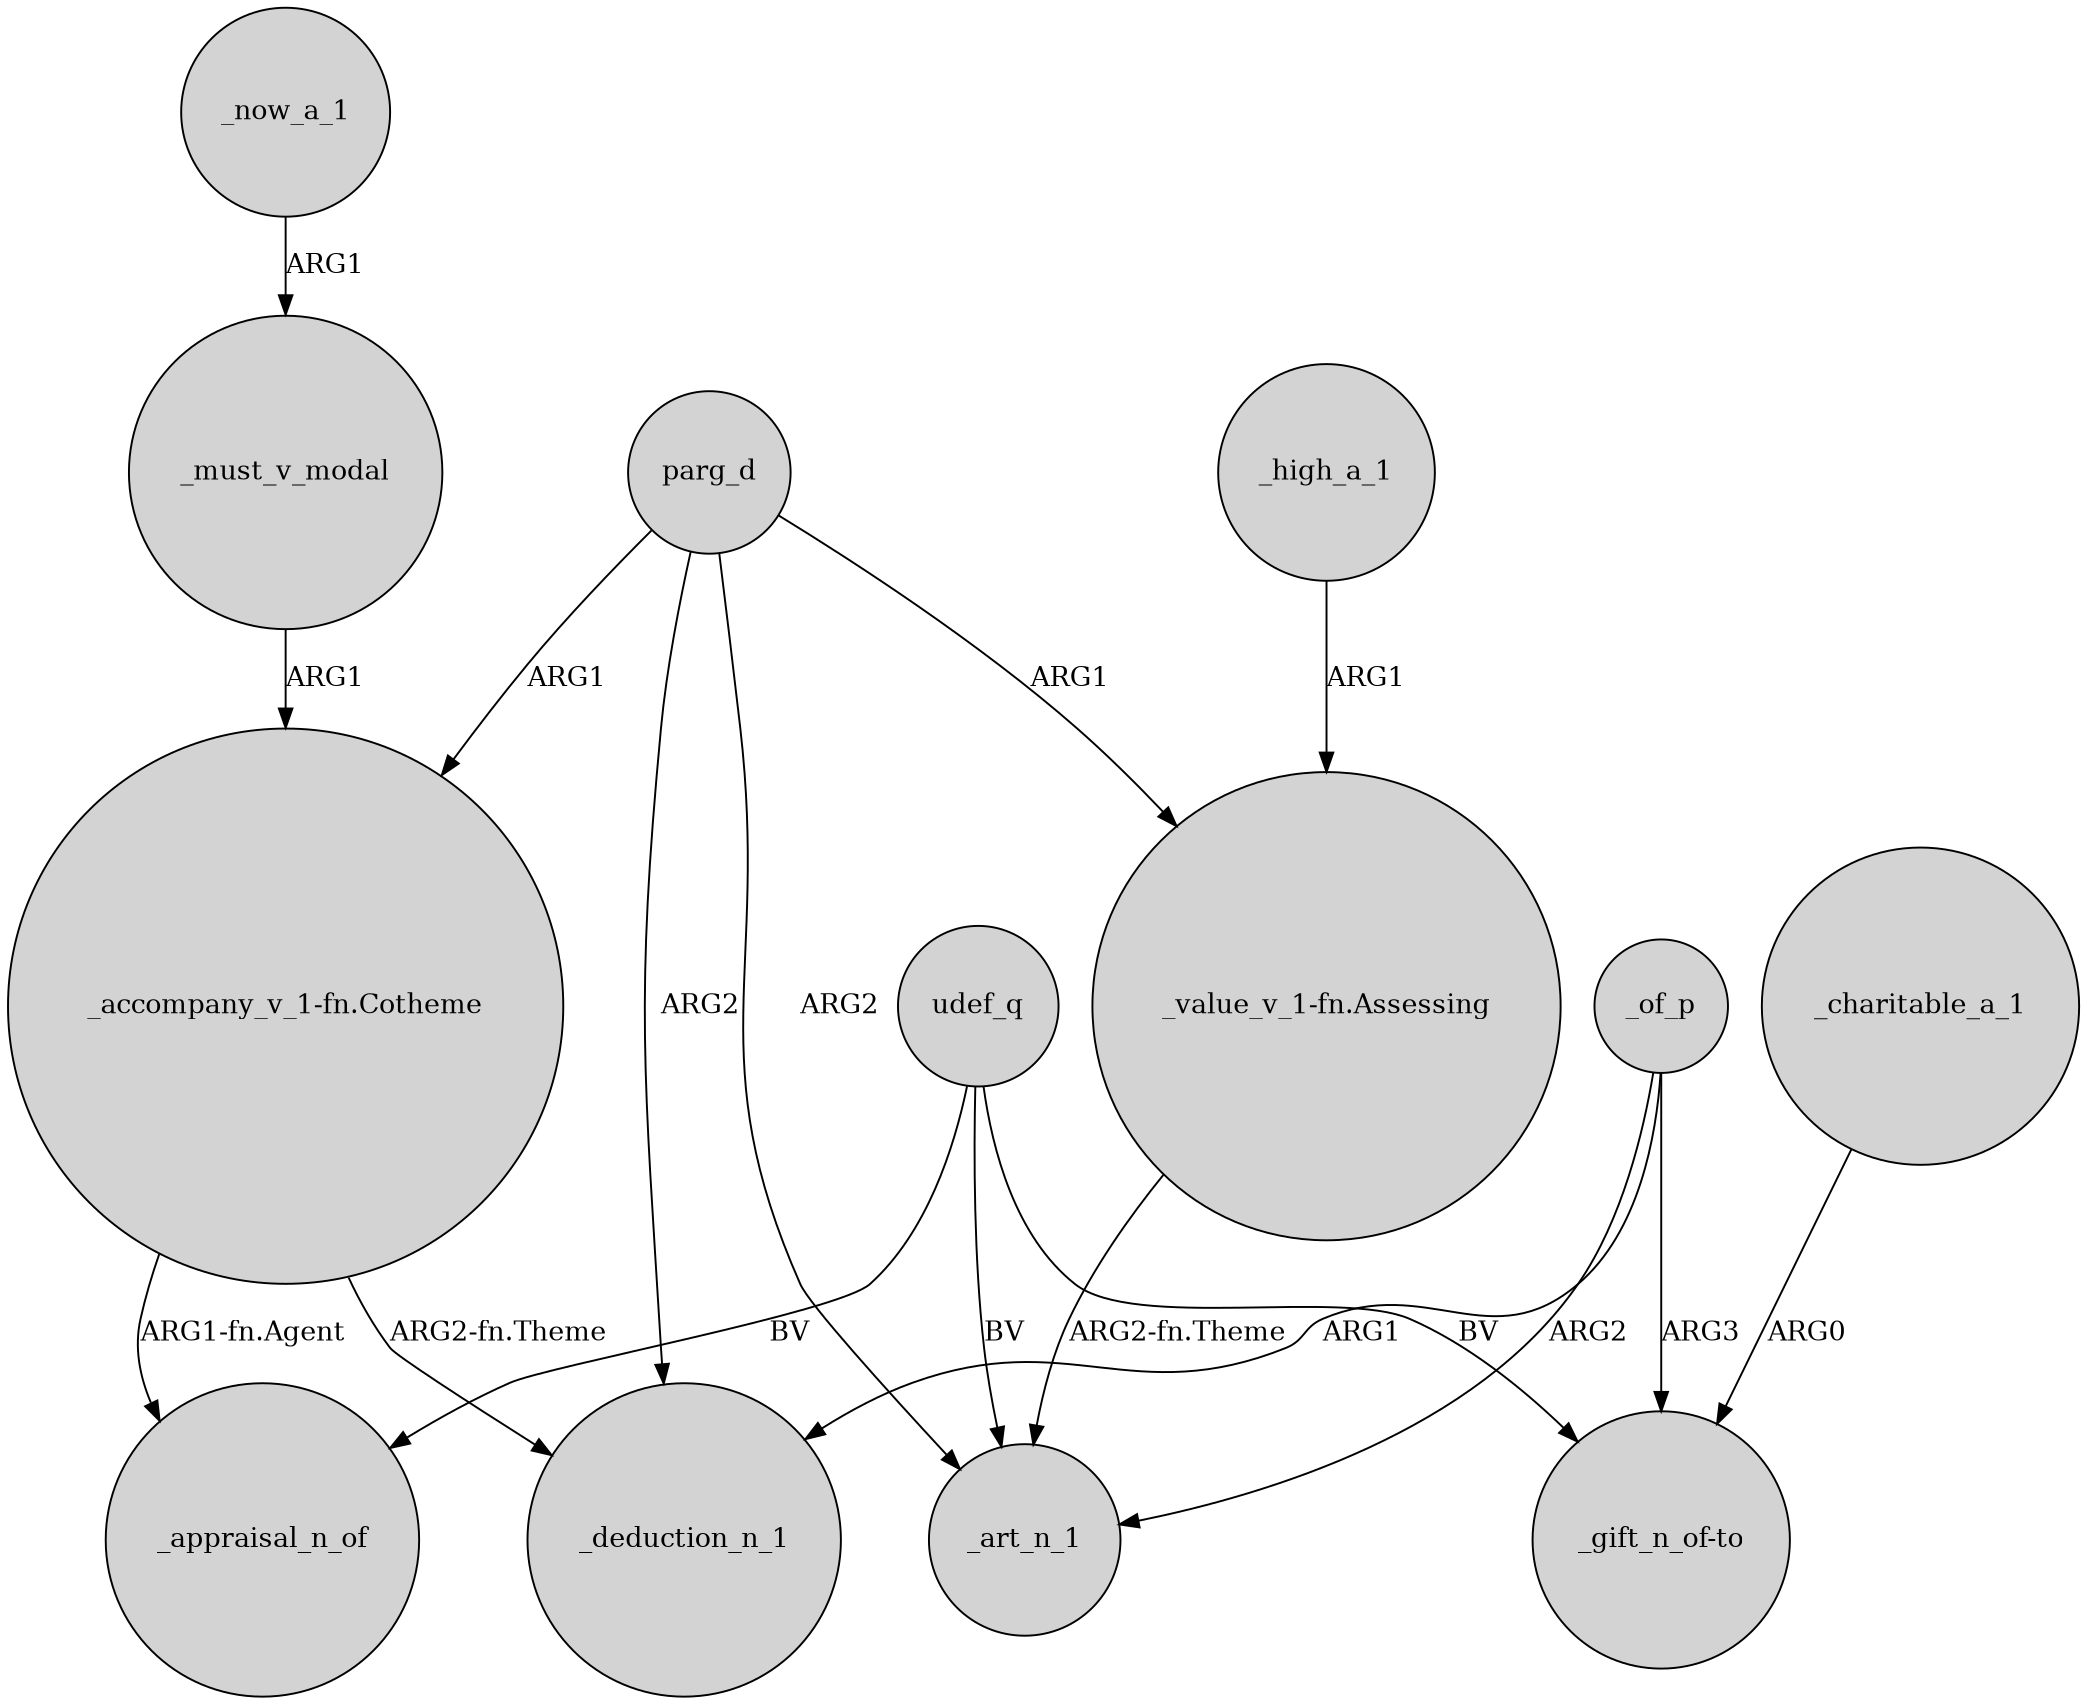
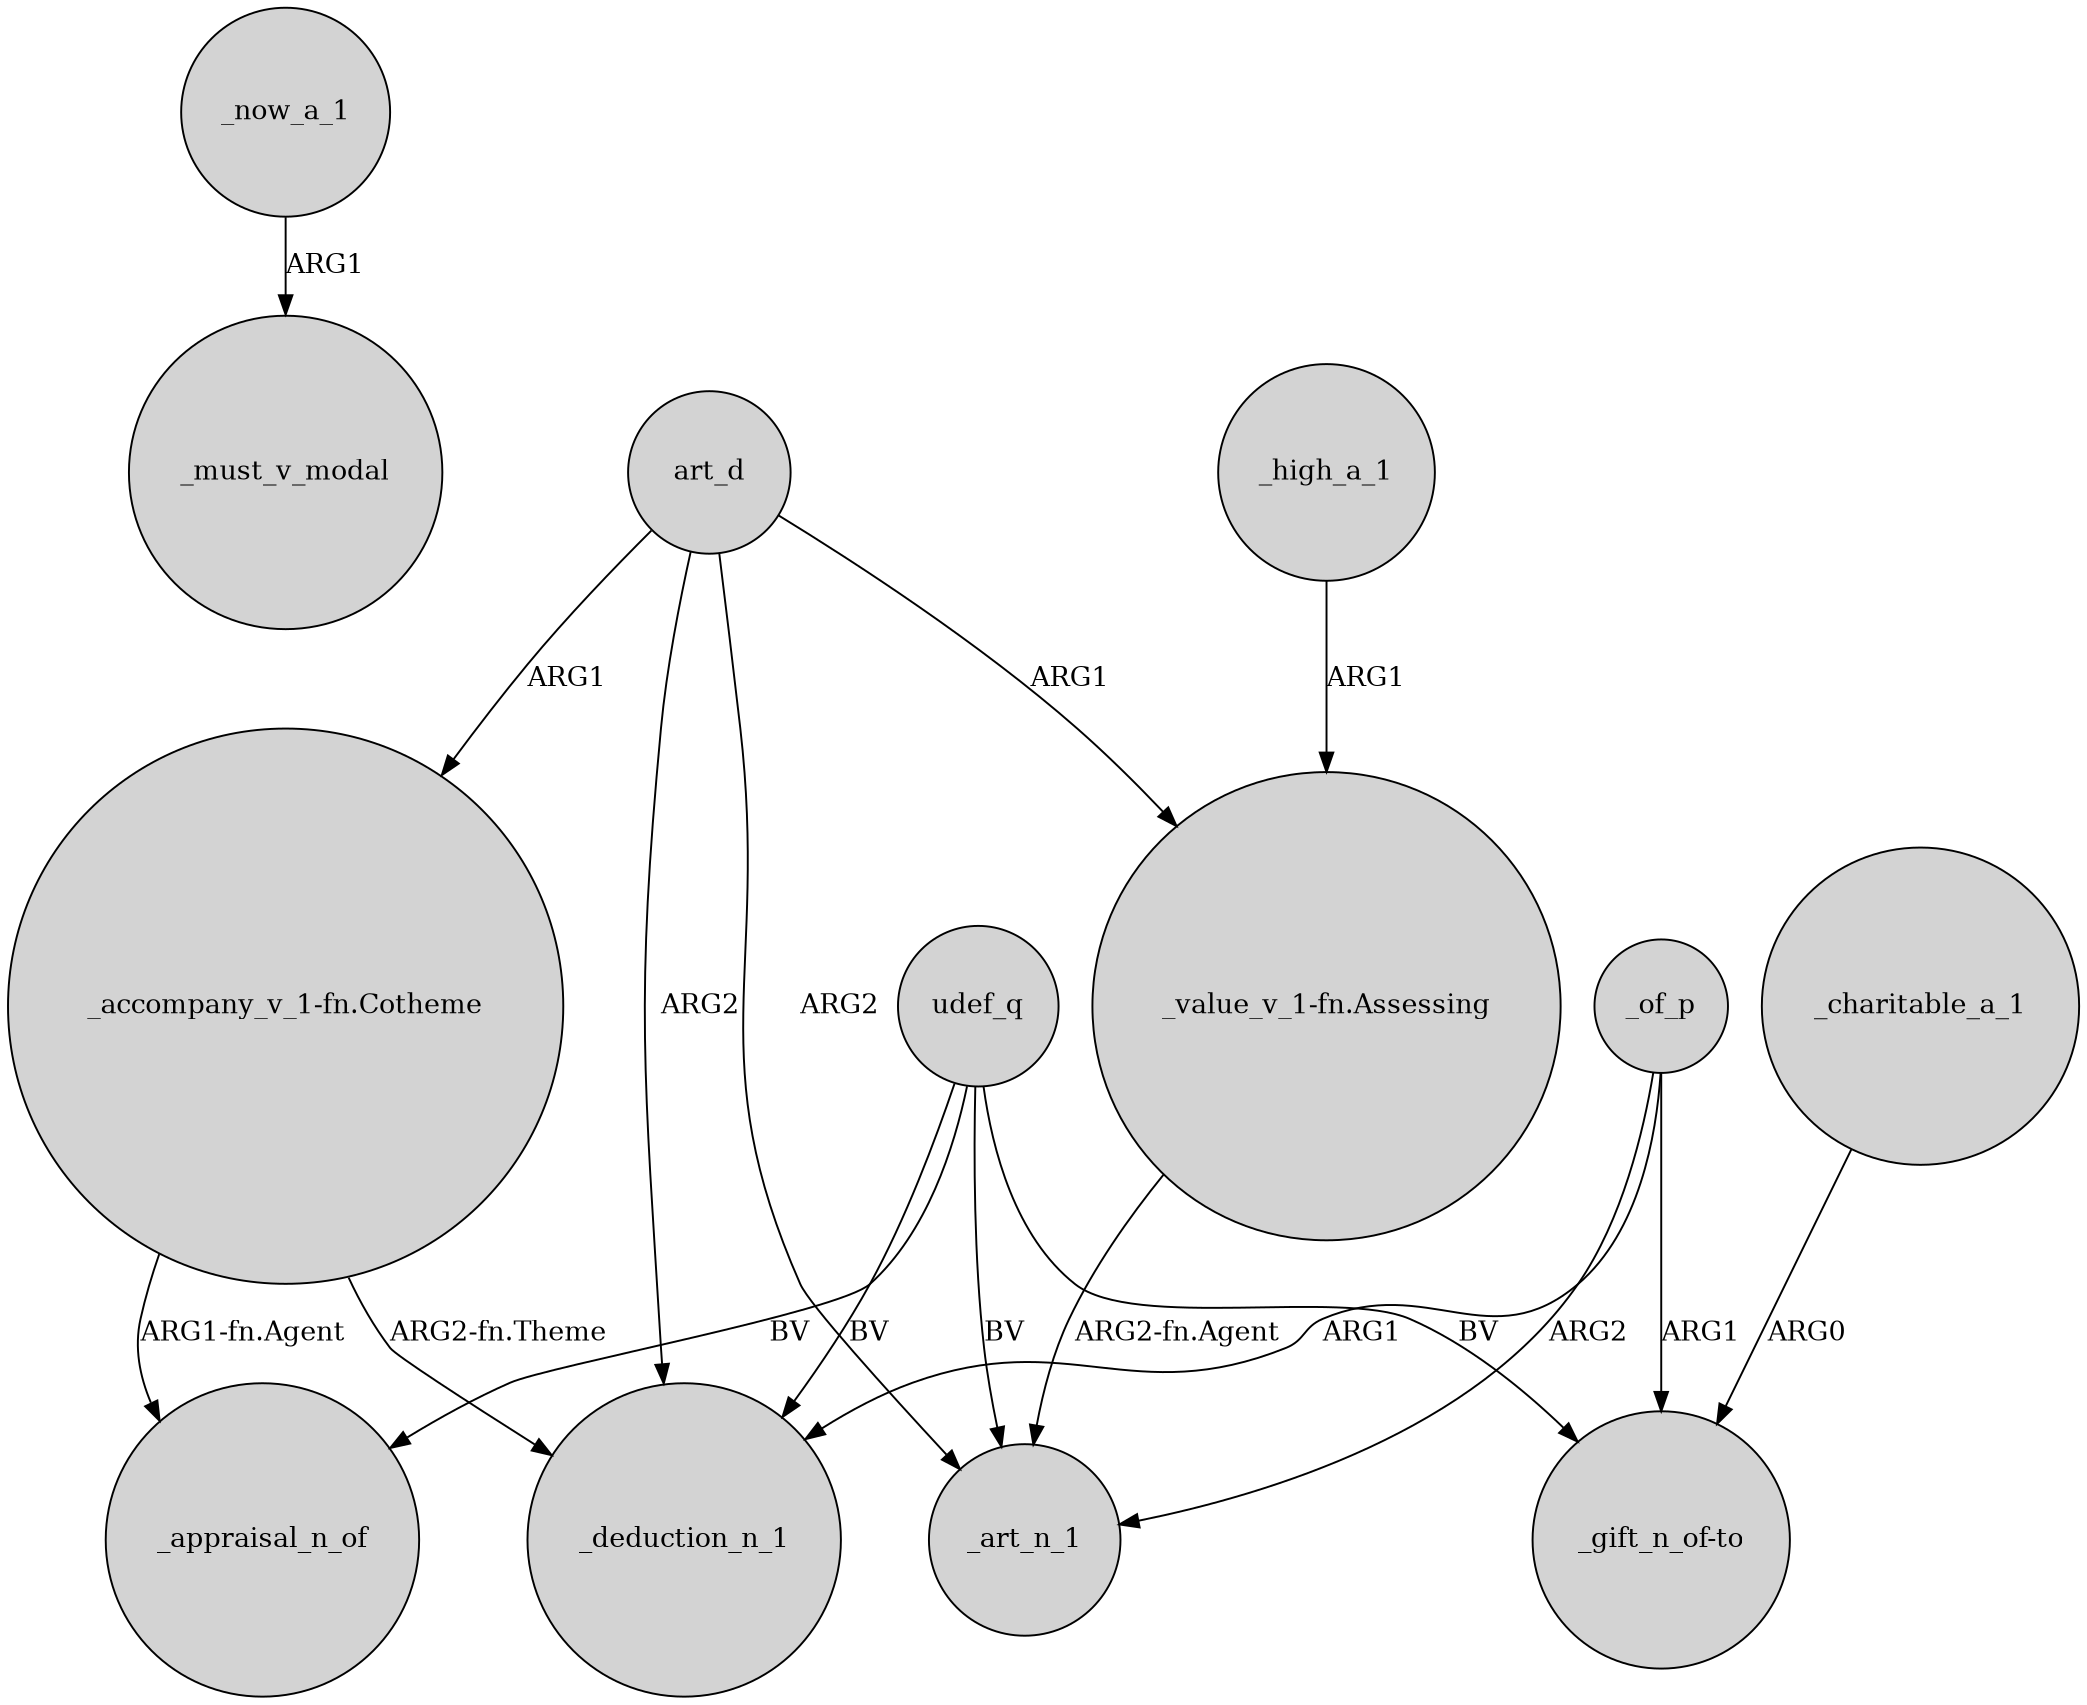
(709, 472) -> (709, 472)
(286, 669) -> none
none -> (892, 1241)
(1178, 1333) -> (1178, 1333)
(1701, 1333) -> (1701, 1333)
